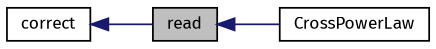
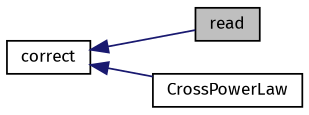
(257, 24) -> (130, 72)
